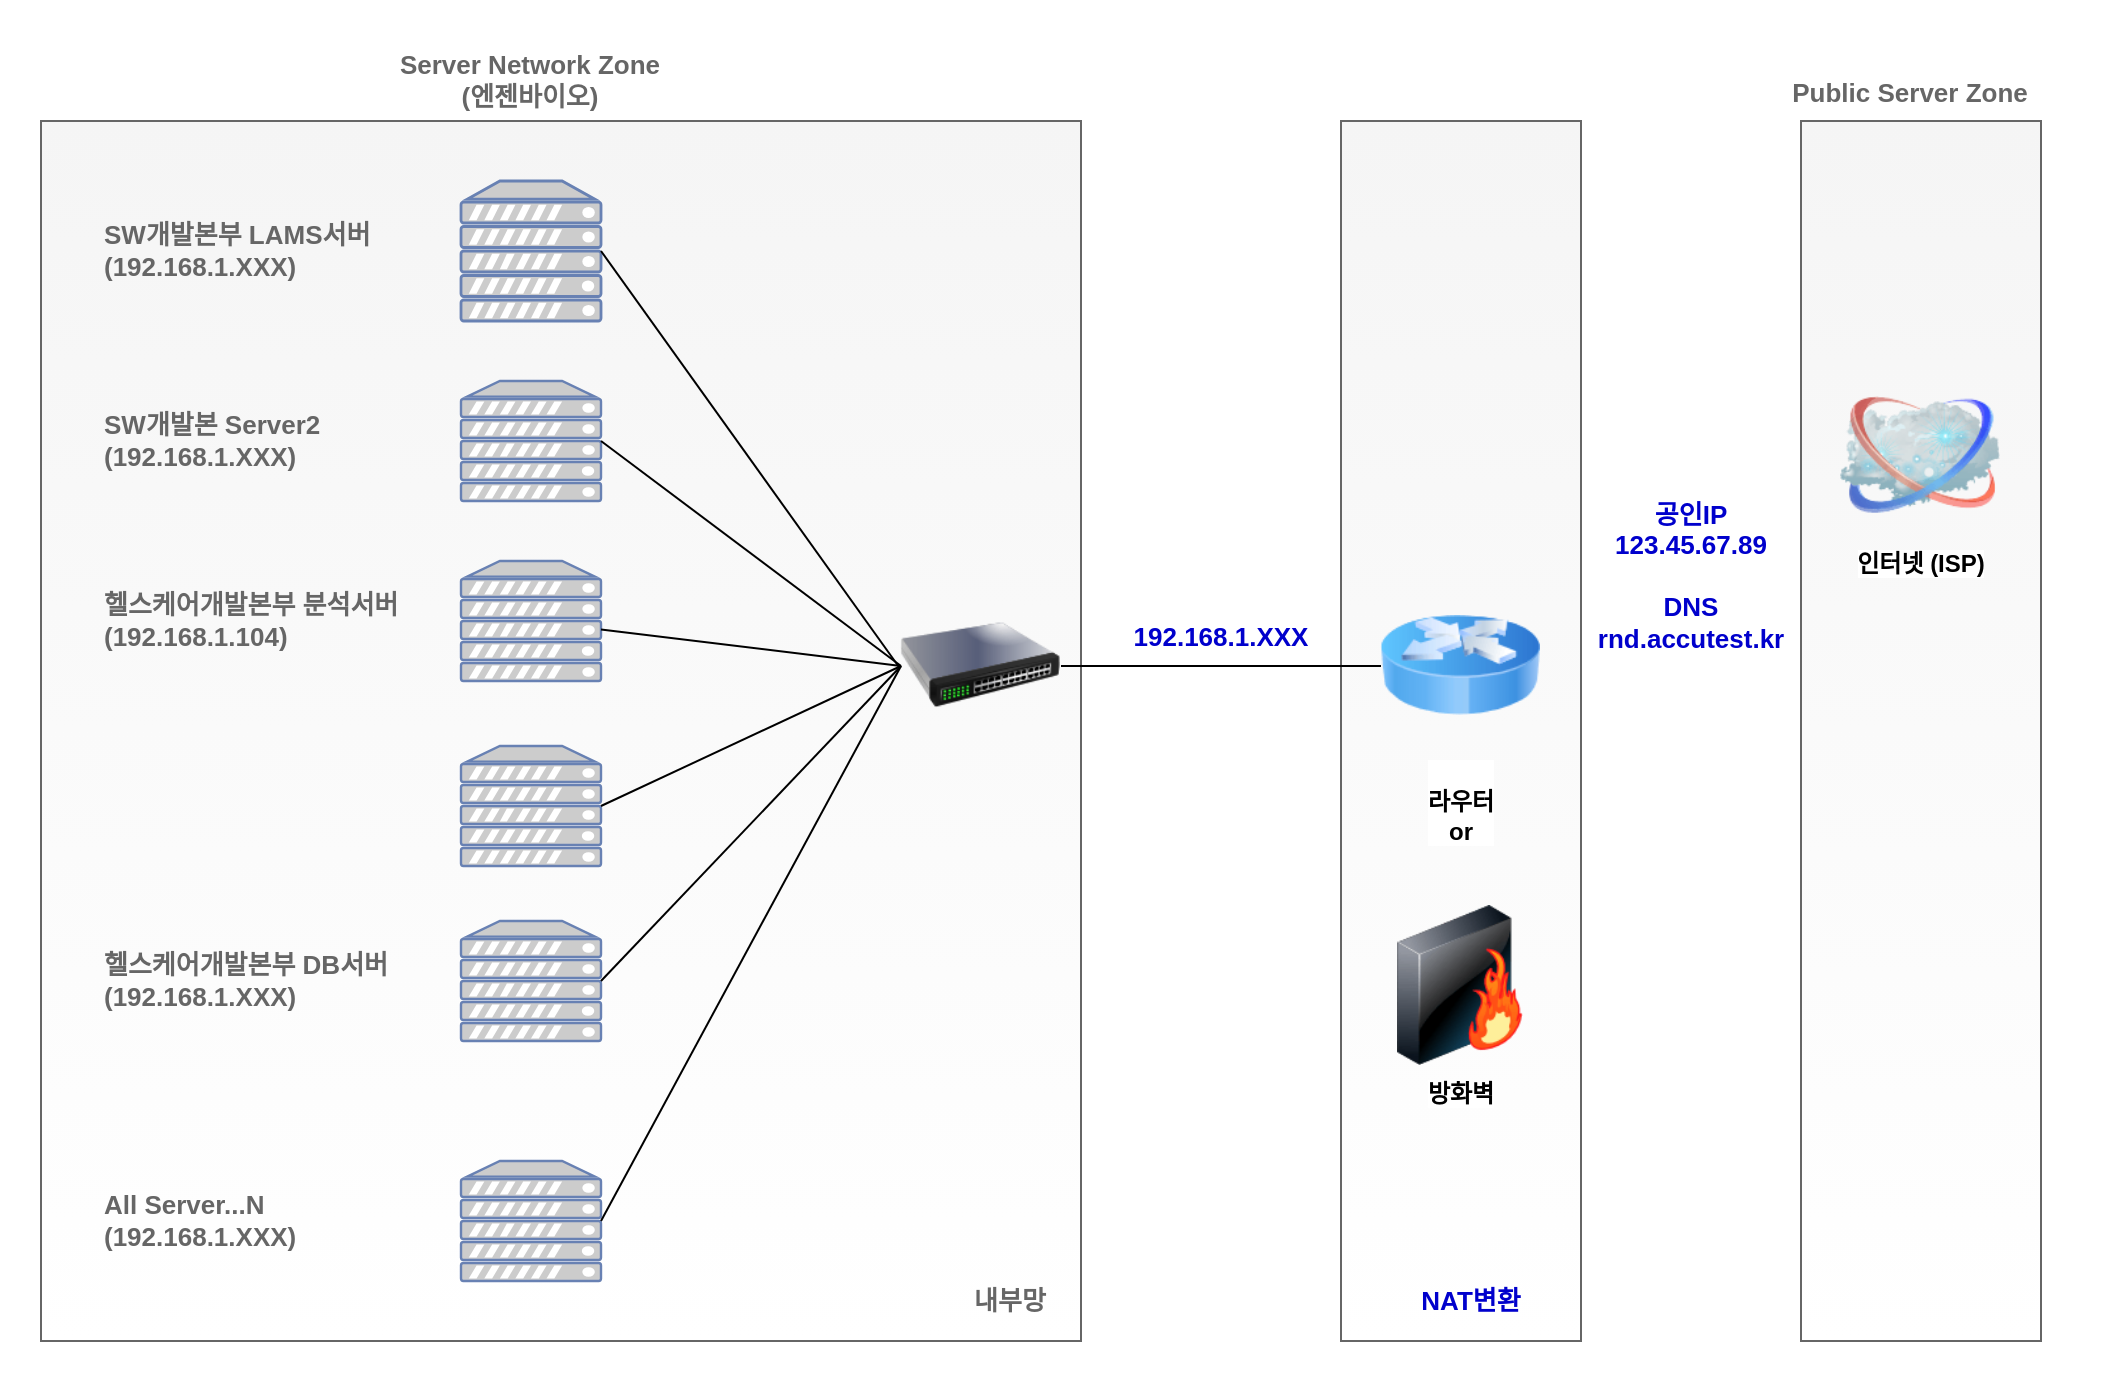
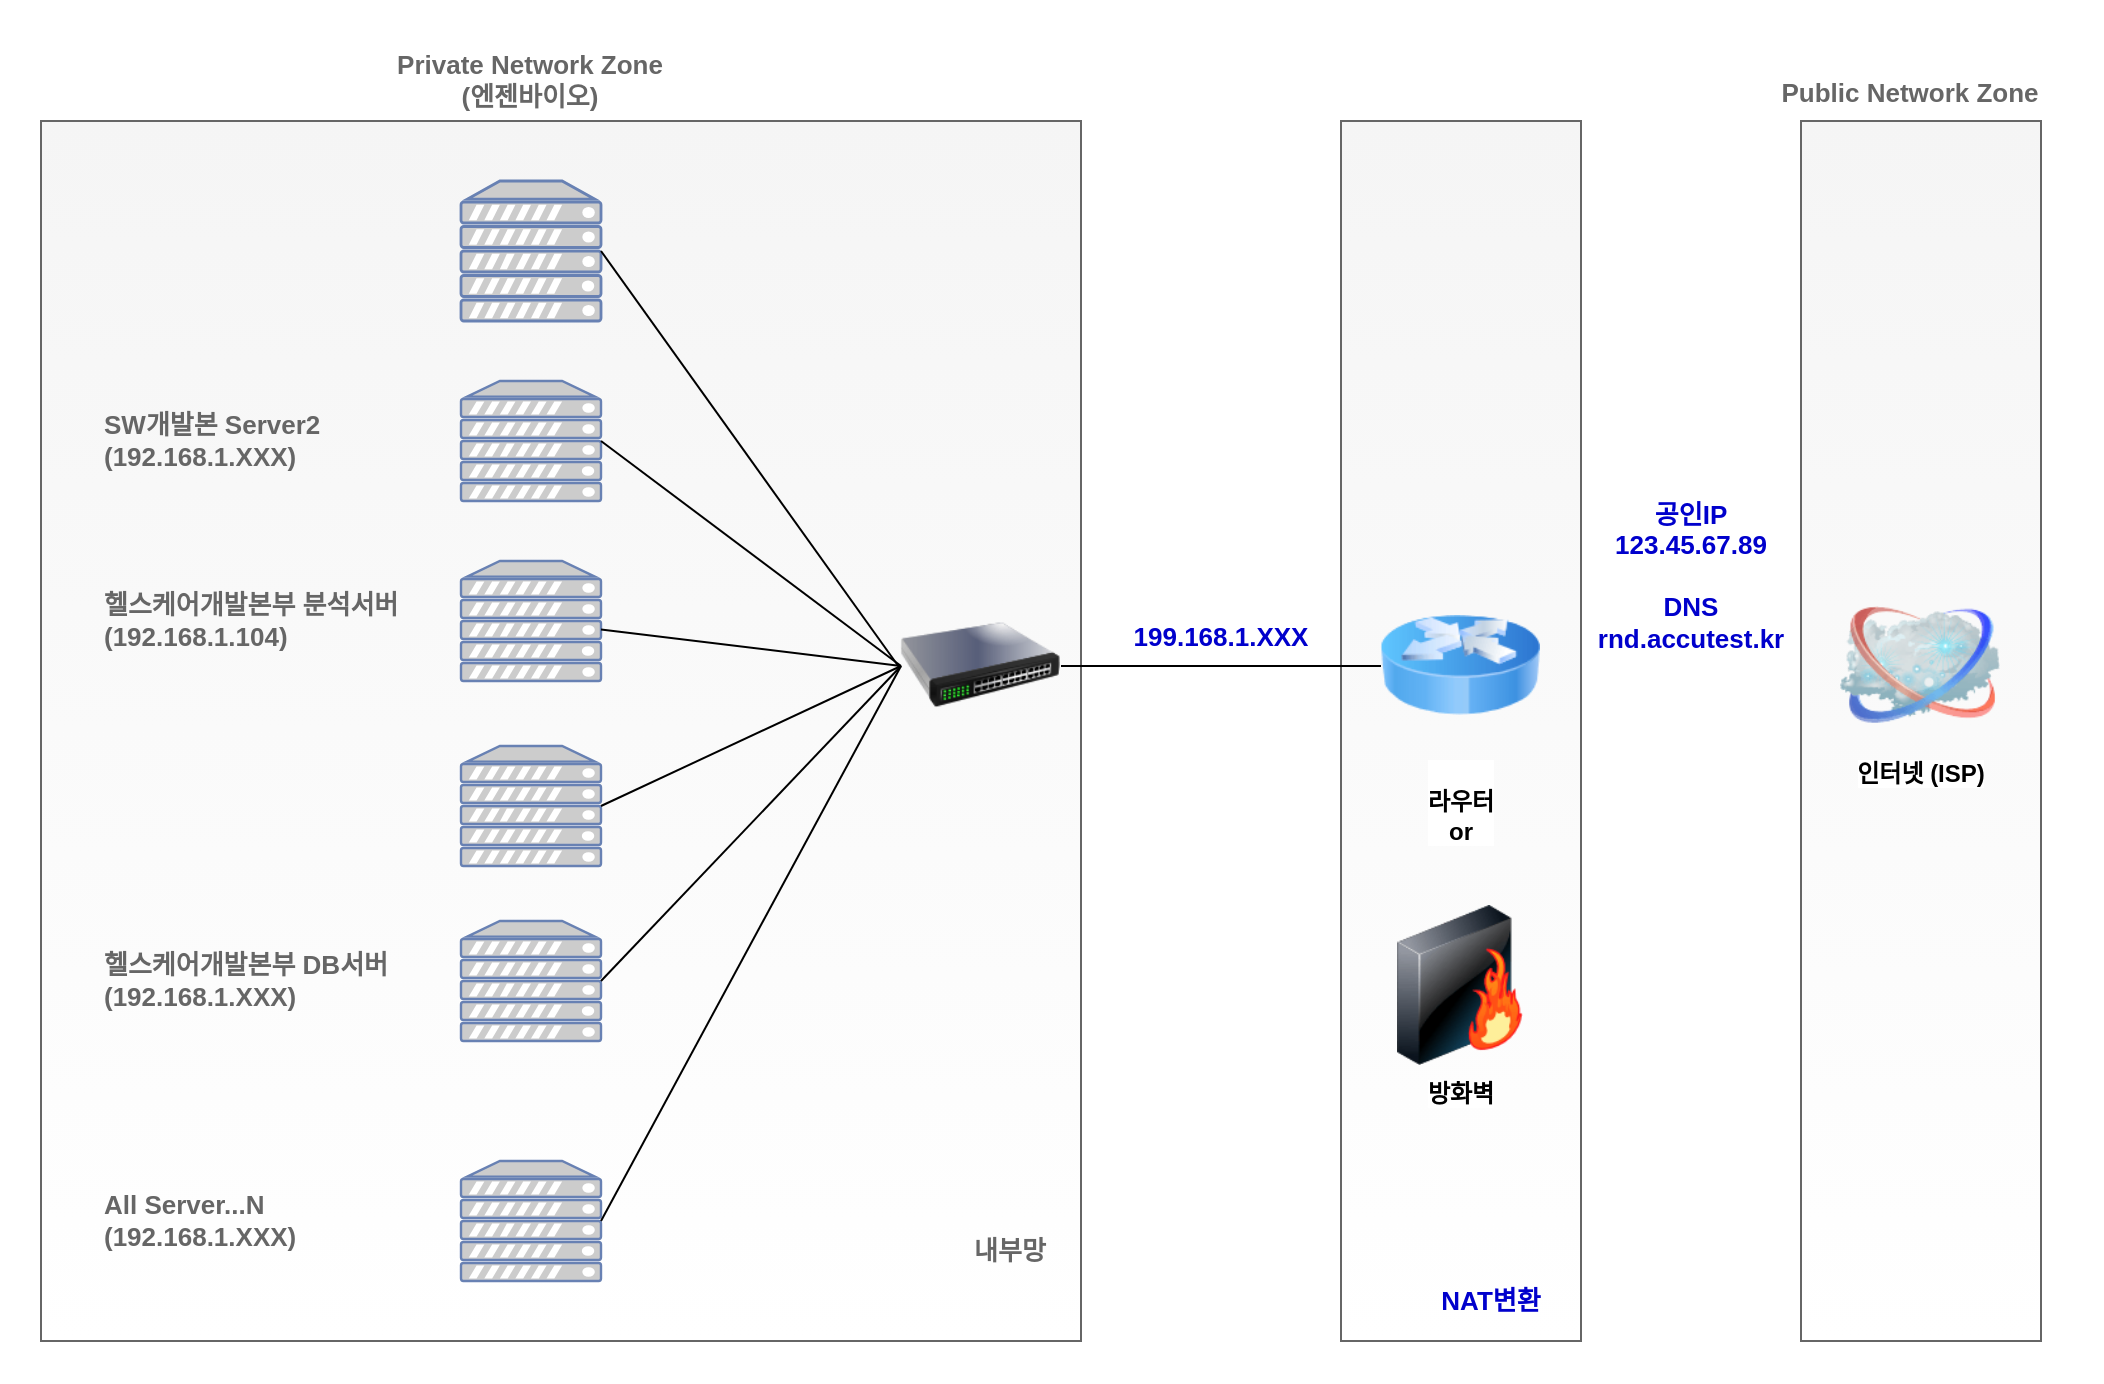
(531, 81) -> (531, 81)
(1911, 93) -> (1911, 93)
(251, 251) -> none
(1921, 456) -> (1921, 666)
(1222, 637) -> (1222, 637)
(1011, 1301) -> (1011, 1251)
(1471, 1301) -> (1491, 1301)
